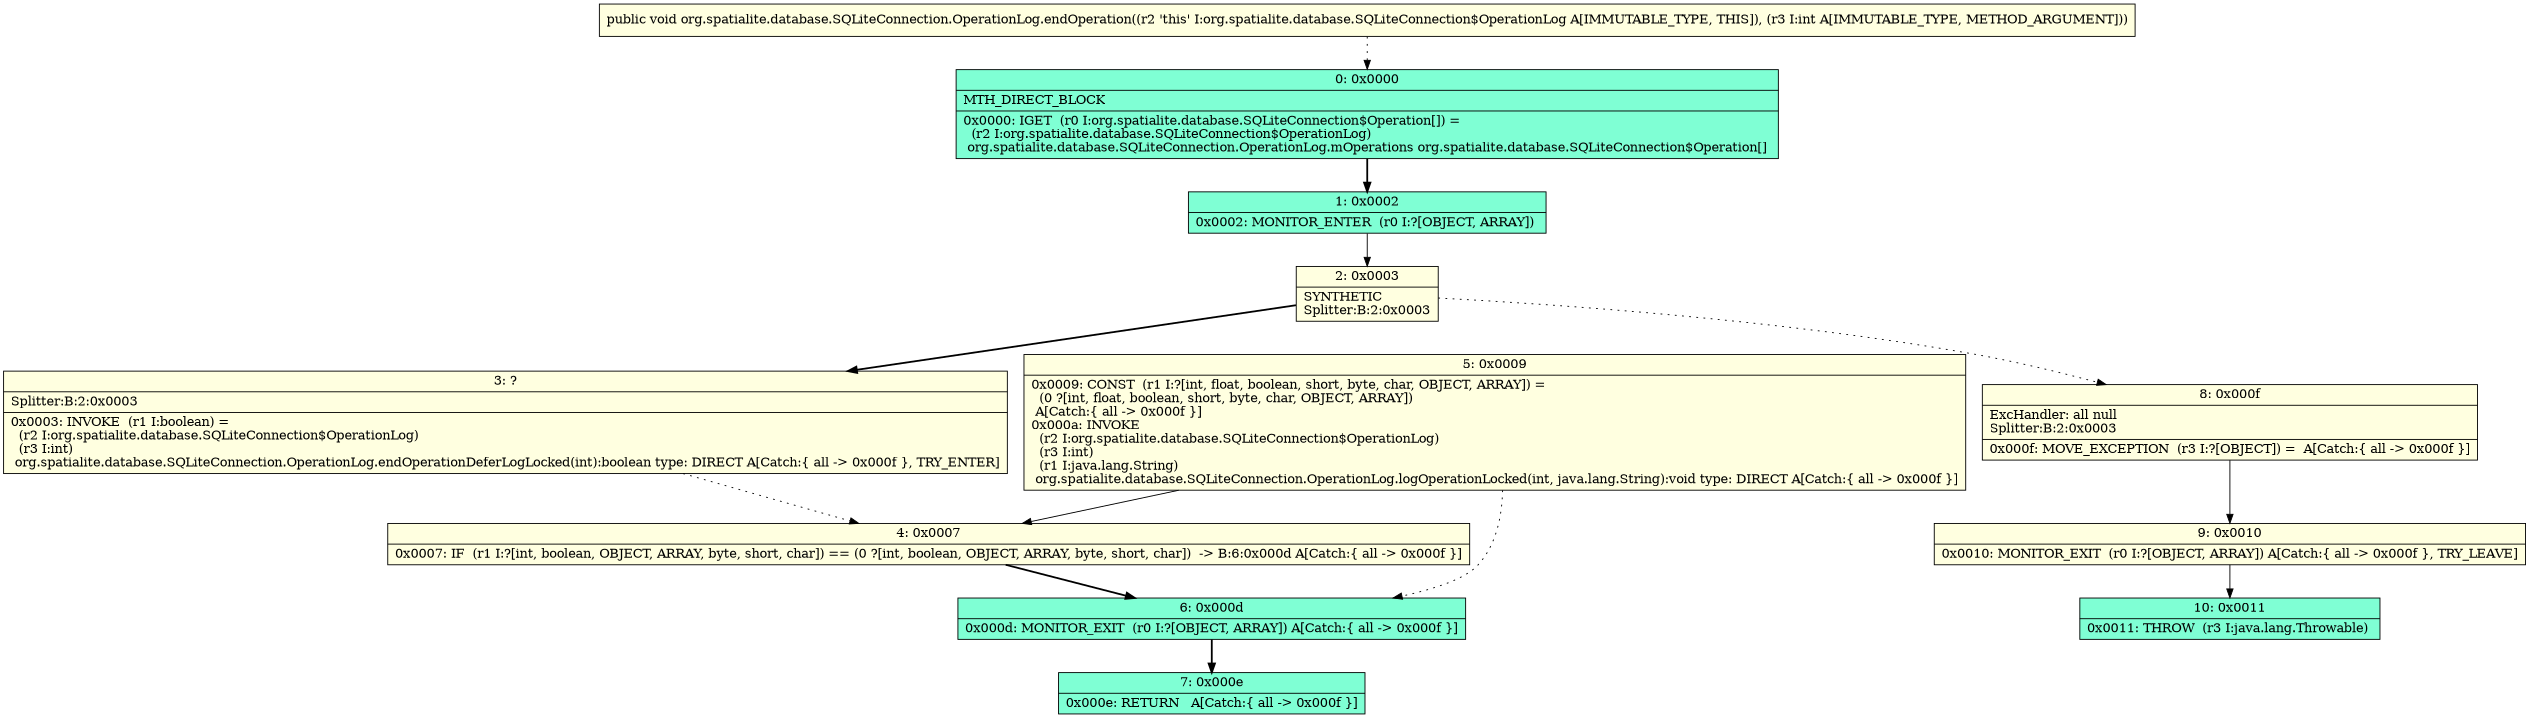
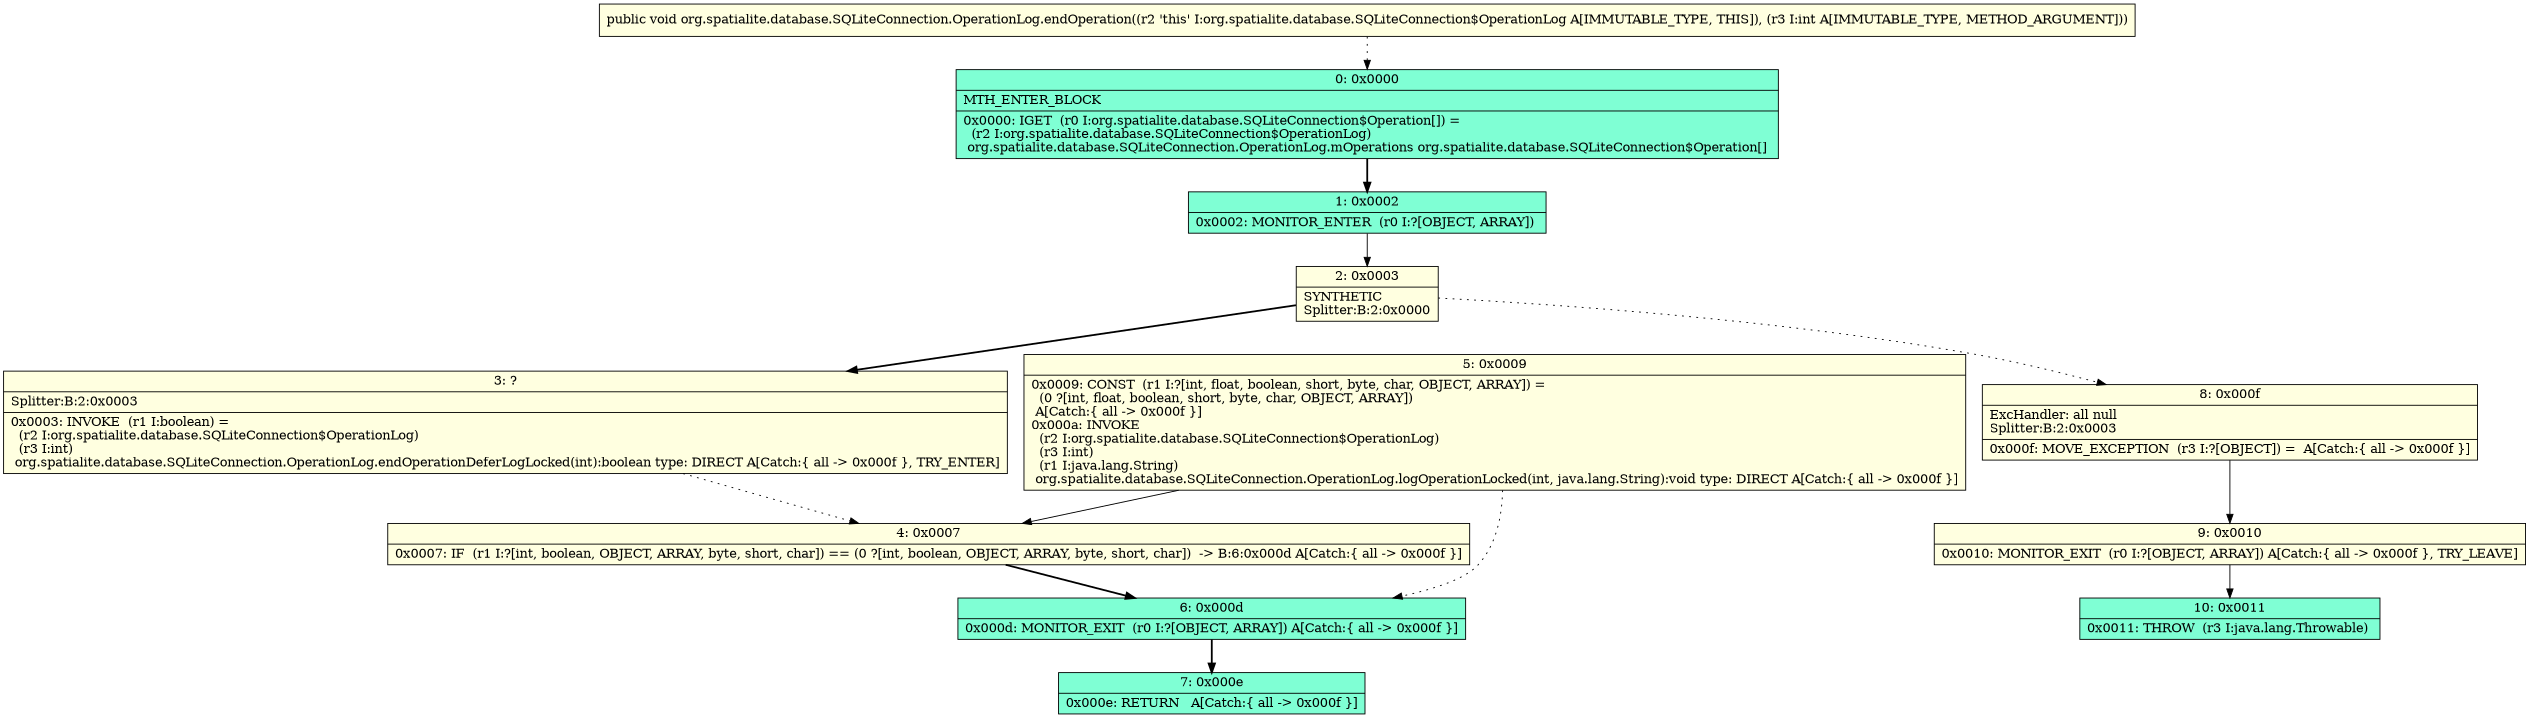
(1034, 100) -> (1033, 100)
(1367, 310) -> (1367, 310)
